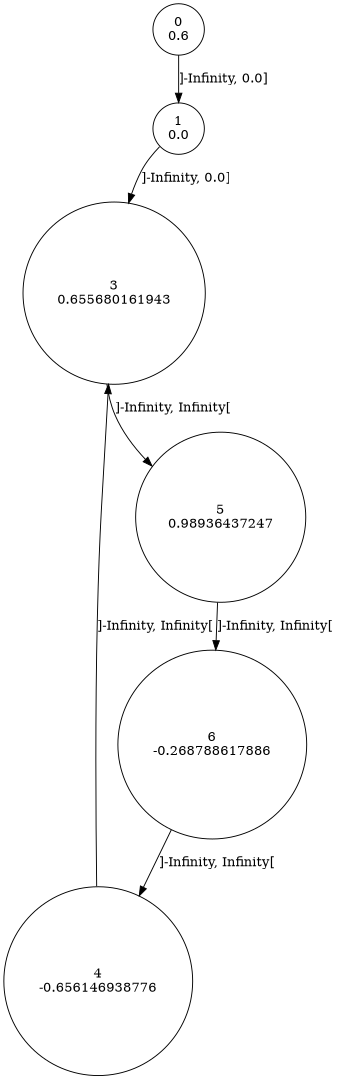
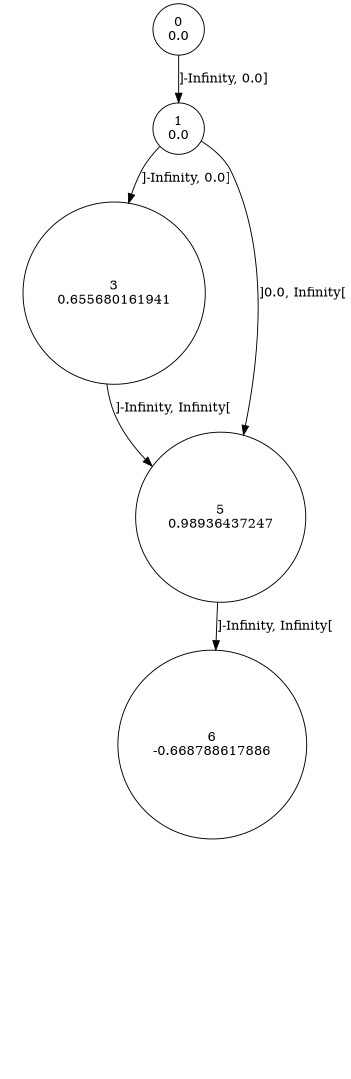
(179, 29) -> (179, 29)
none -> (257, 275)
(114, 293) -> (114, 293)
(212, 745) -> (212, 745)
(98, 981) -> none
